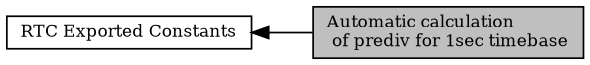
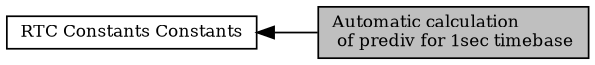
(129, 33) -> (132, 33)
